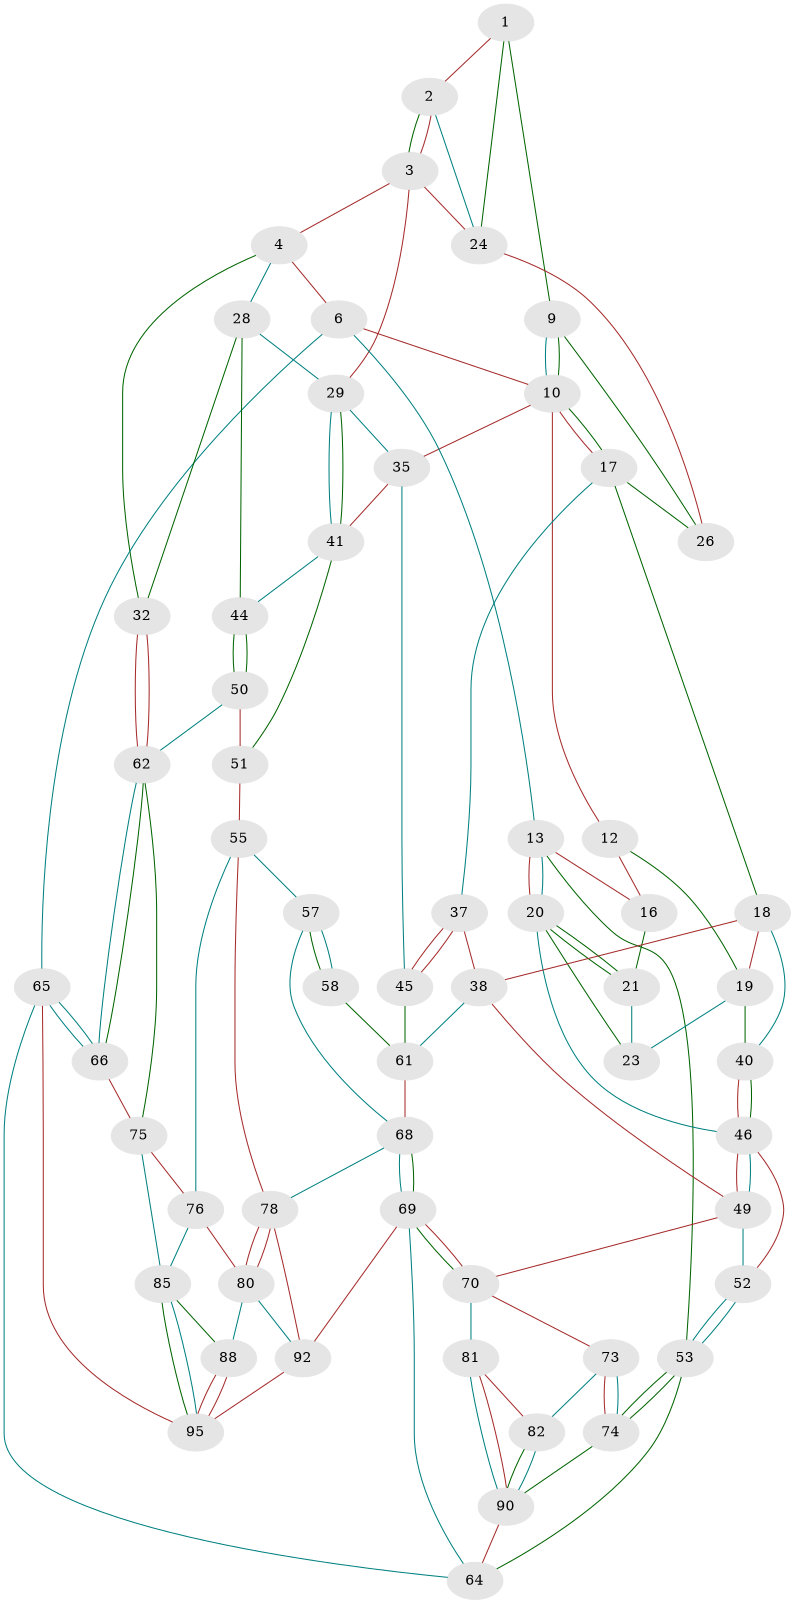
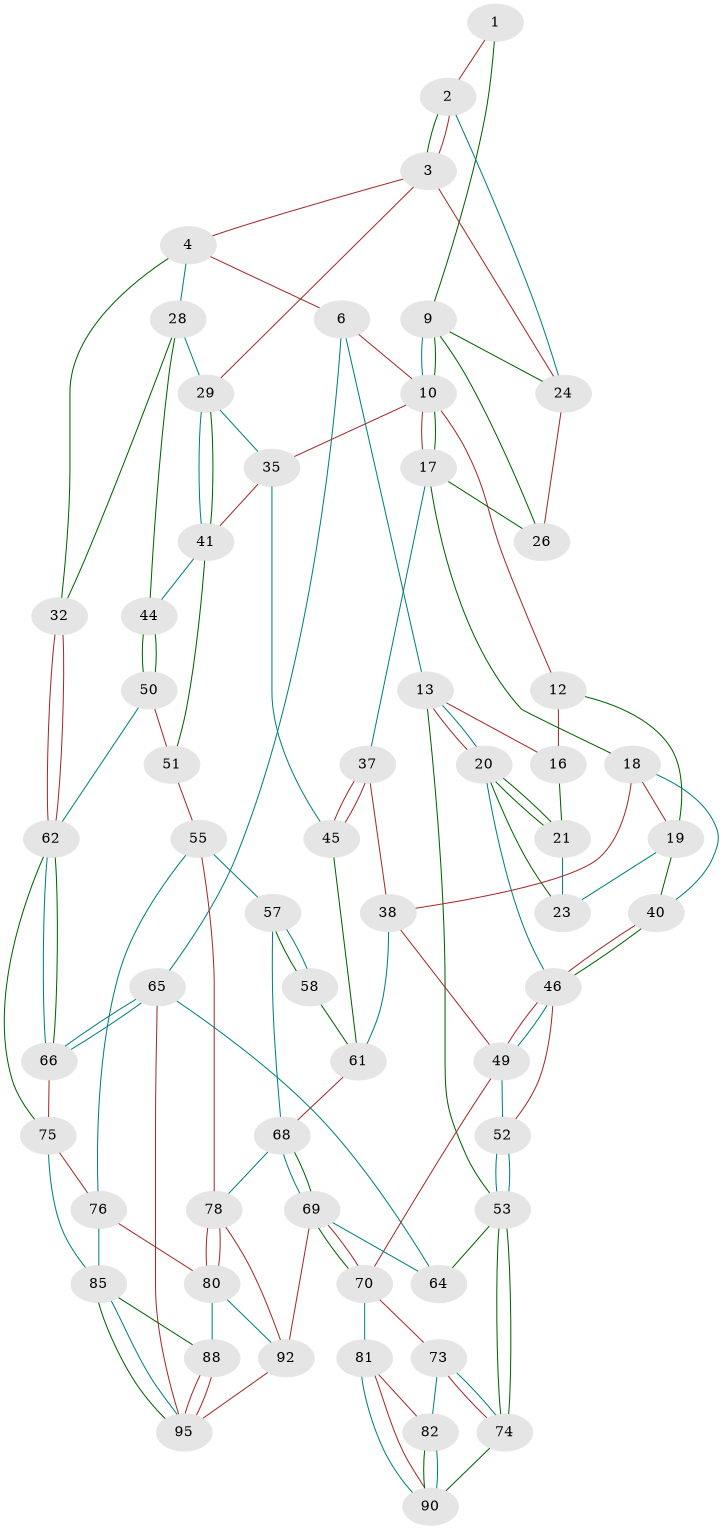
(493, 134) -> (496, 357)
(491, 1544) -> none
